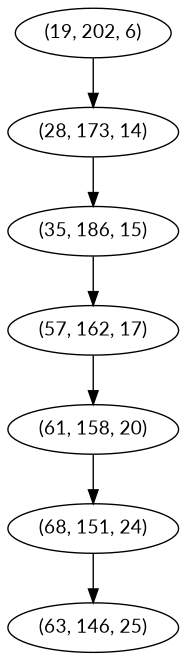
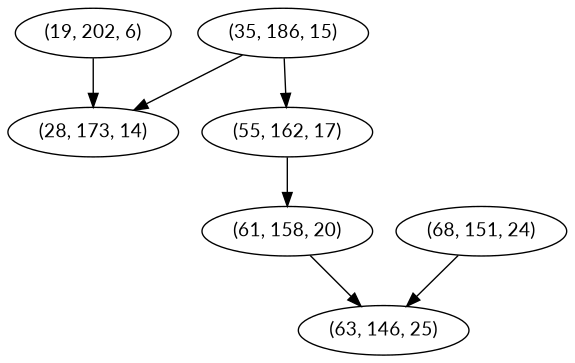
(93, 175) -> (194, 79)
(93, 330) -> (287, 132)
(93, 472) -> (331, 276)
